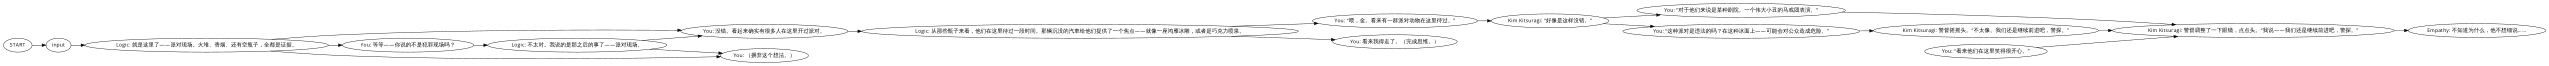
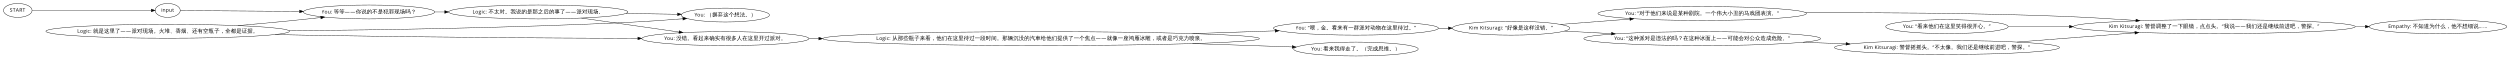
(76, 45) -> (240, 11)
